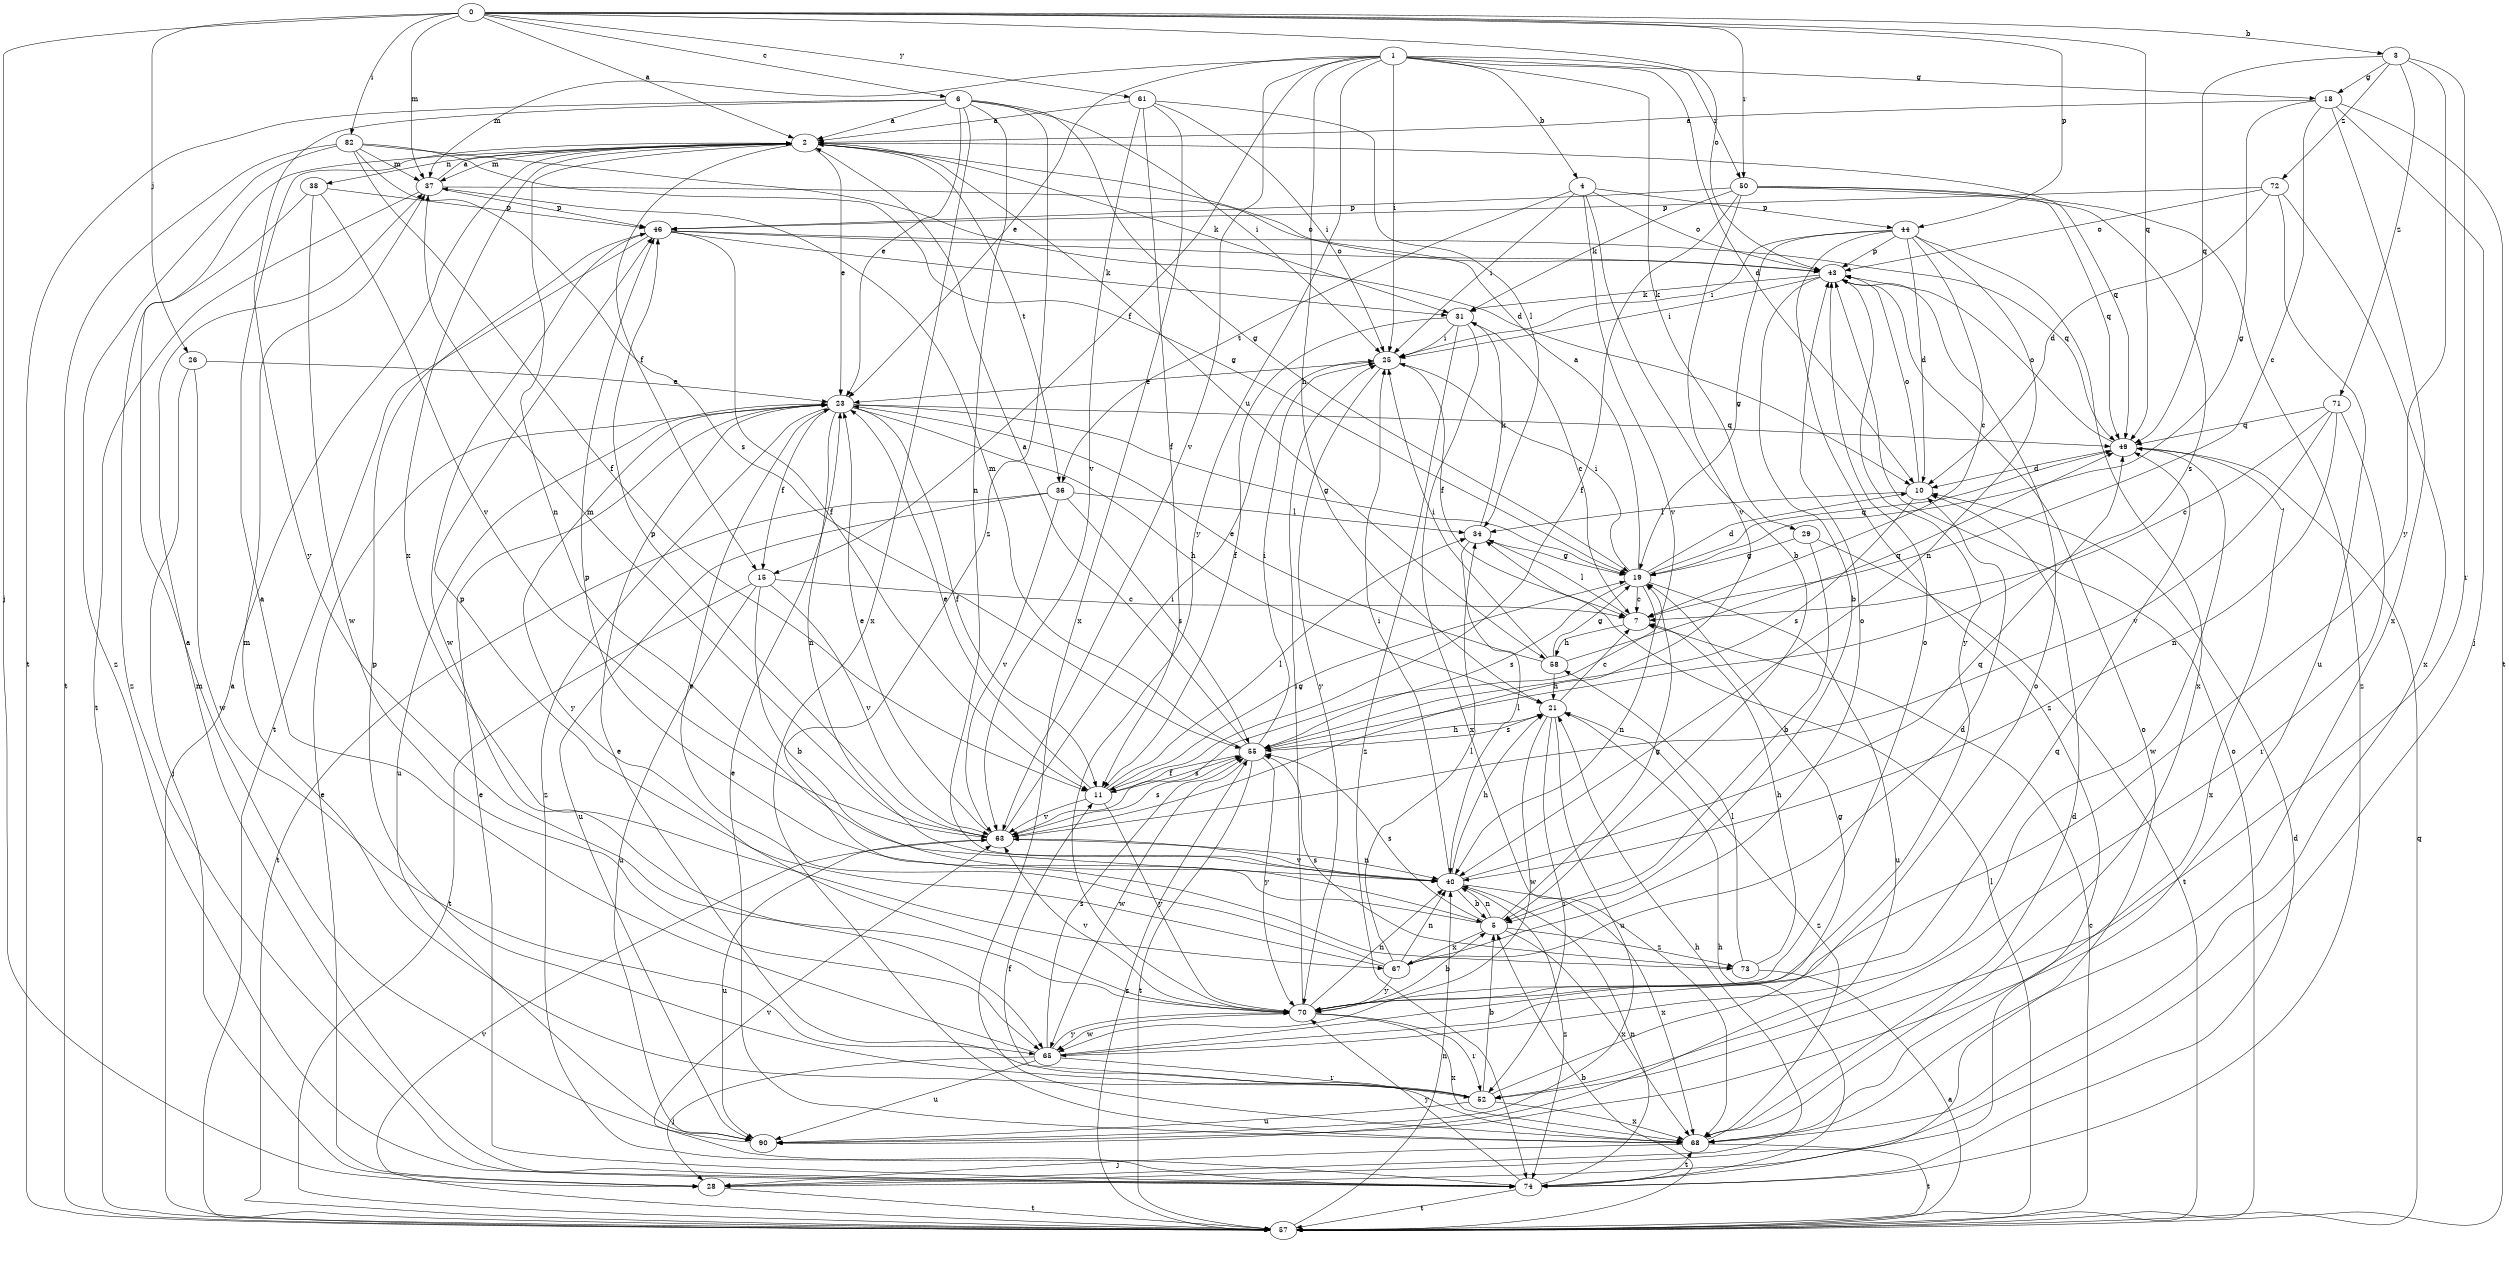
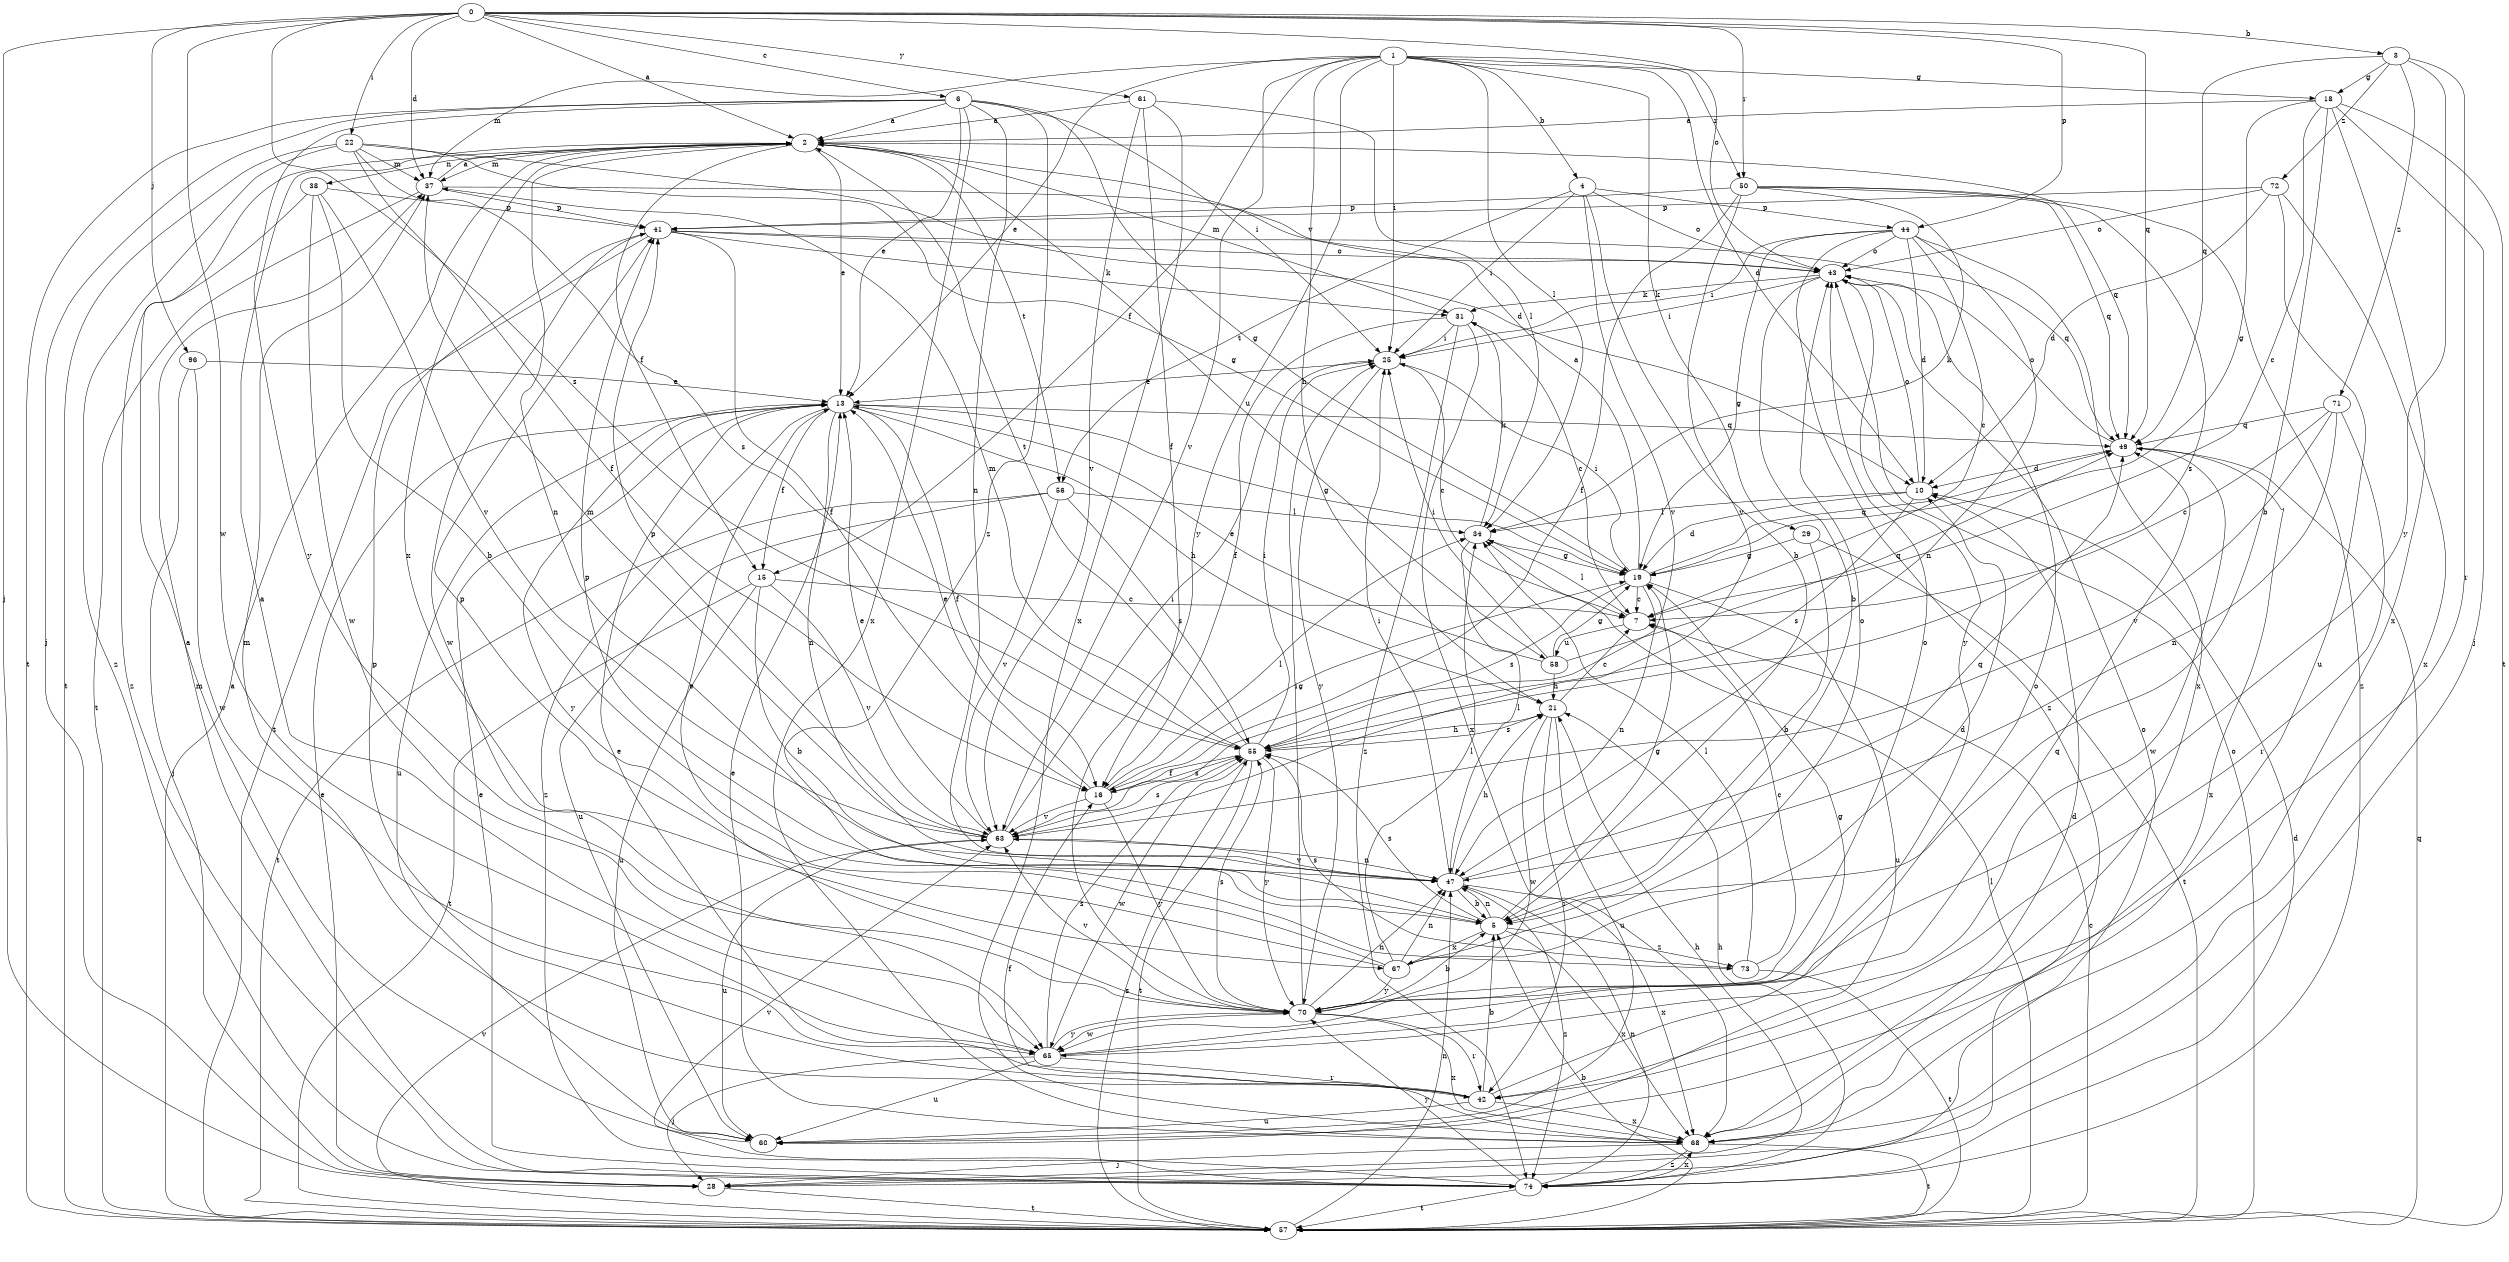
(415, 100) -> (415, 100)
(350, 143) -> (350, 143)
(1295, 200) -> none
(658, 230) -> (658, 230)
(1216, 230) -> (1216, 230)
(1311, 230) -> (1311, 230)
(1608, 241) -> (1891, 389)
(1875, 252) -> (1875, 252)
none -> (1528, 279)
(193, 360) -> (193, 360)
(840, 404) -> (840, 404)
none -> (602, 415)
(1025, 447) -> (1025, 447)
(1060, 491) -> (1060, 491)
(1442, 491) -> (1442, 491)
none -> (46, 510)
(1775, 516) -> (1768, 509)
(1567, 643) -> (1567, 643)
none -> (238, 675)
none -> (2116, 705)
none -> (699, 778)
(1711, 786) -> (1669, 727)
(1098, 796) -> (1098, 796)
(1780, 796) -> (1780, 796)
(1450, 883) -> (1450, 883)
none -> (1217, 916)
(1803, 917) -> (1627, 1177)
(1482, 1100) -> (1482, 1100)
(1950, 1100) -> (1950, 1100)
(764, 1144) -> (764, 1144)
(1687, 1165) -> (1687, 1165)
